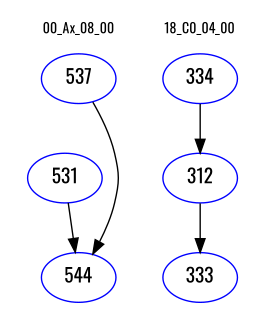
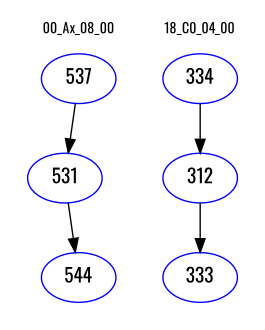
(118, 171) -> (73, 121)
